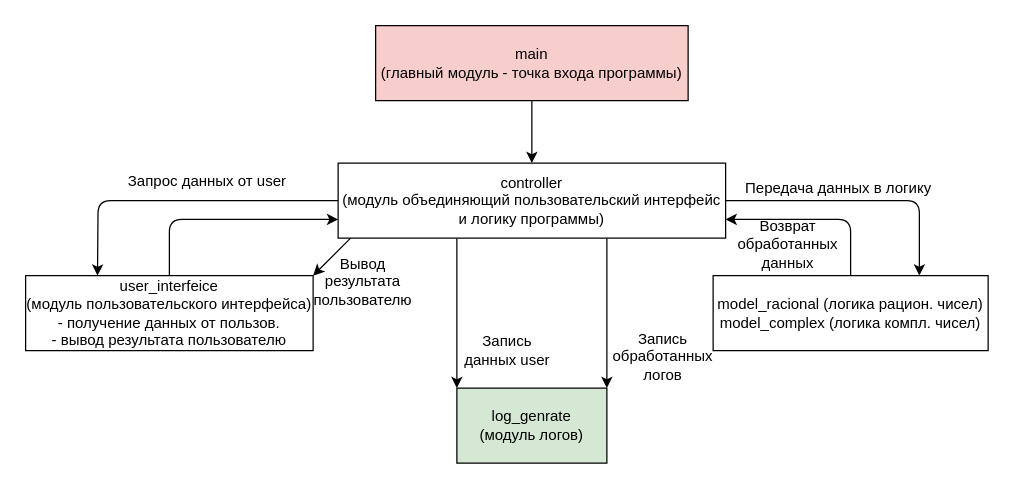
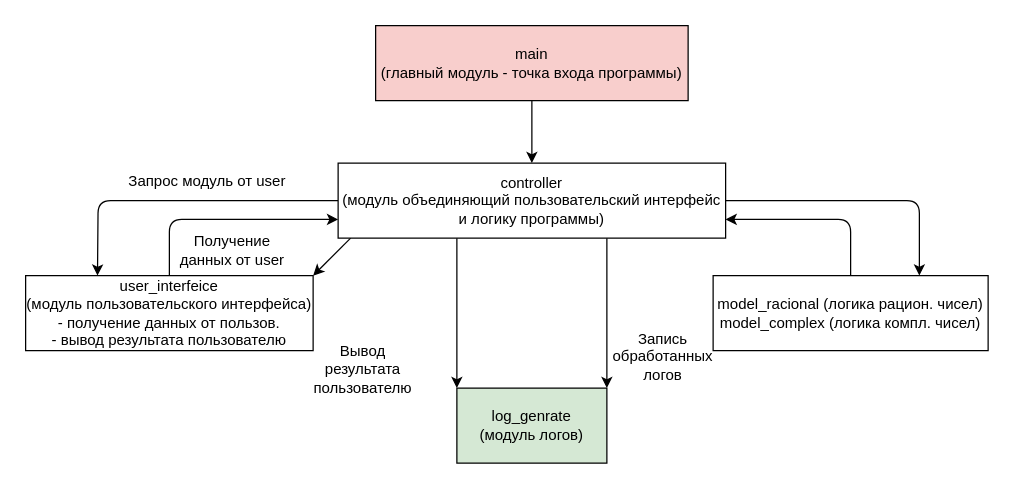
(208, 182) -> (208, 182)
(838, 188) -> none
(788, 244) -> none
none -> (232, 251)
(363, 282) -> (363, 369)
(507, 351) -> none
